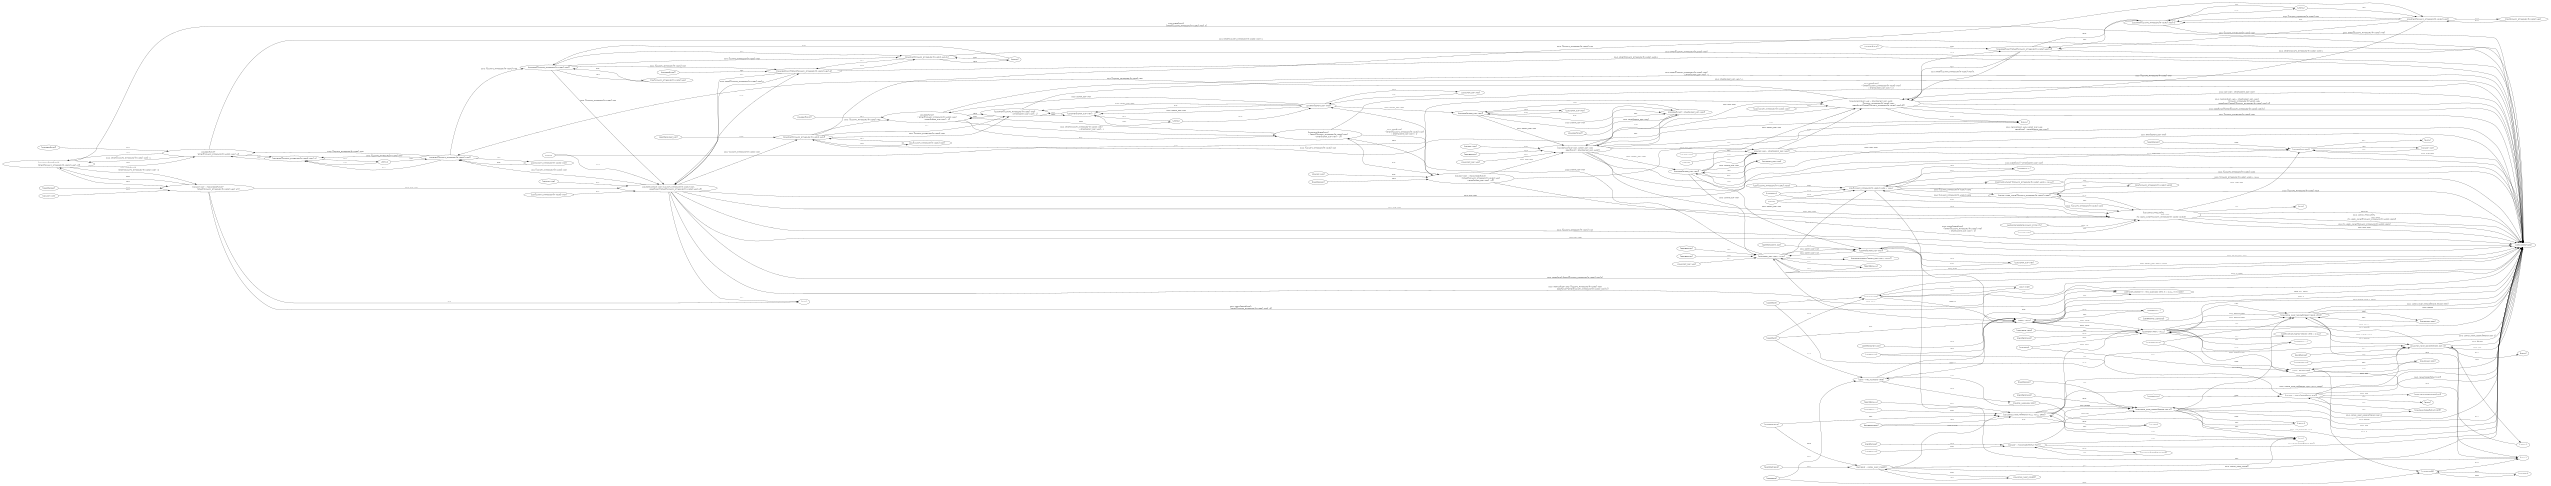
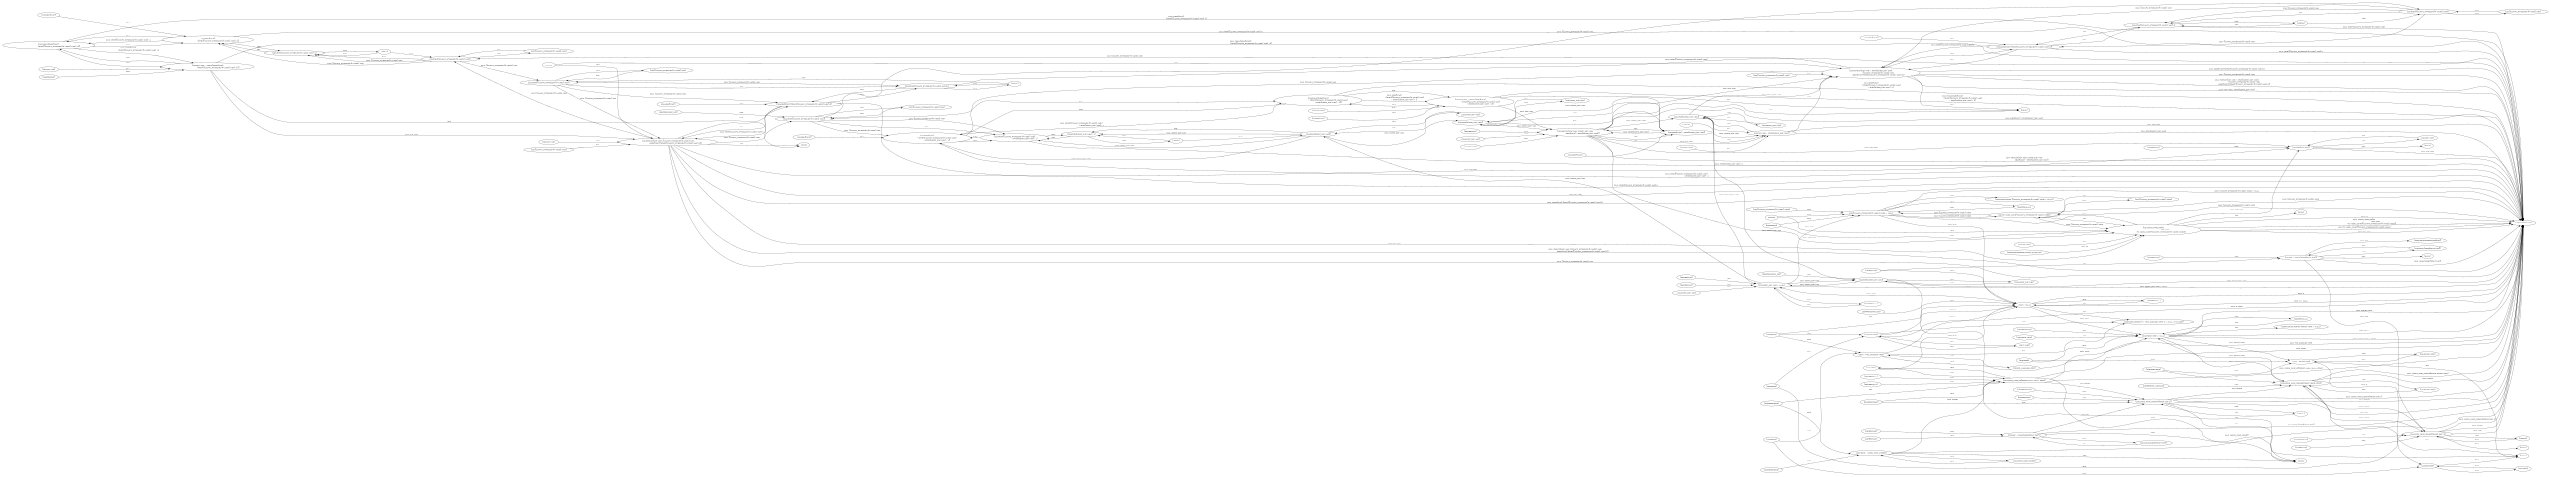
(1871, 259) -> none
(2086, 328) -> (1946, 338)
